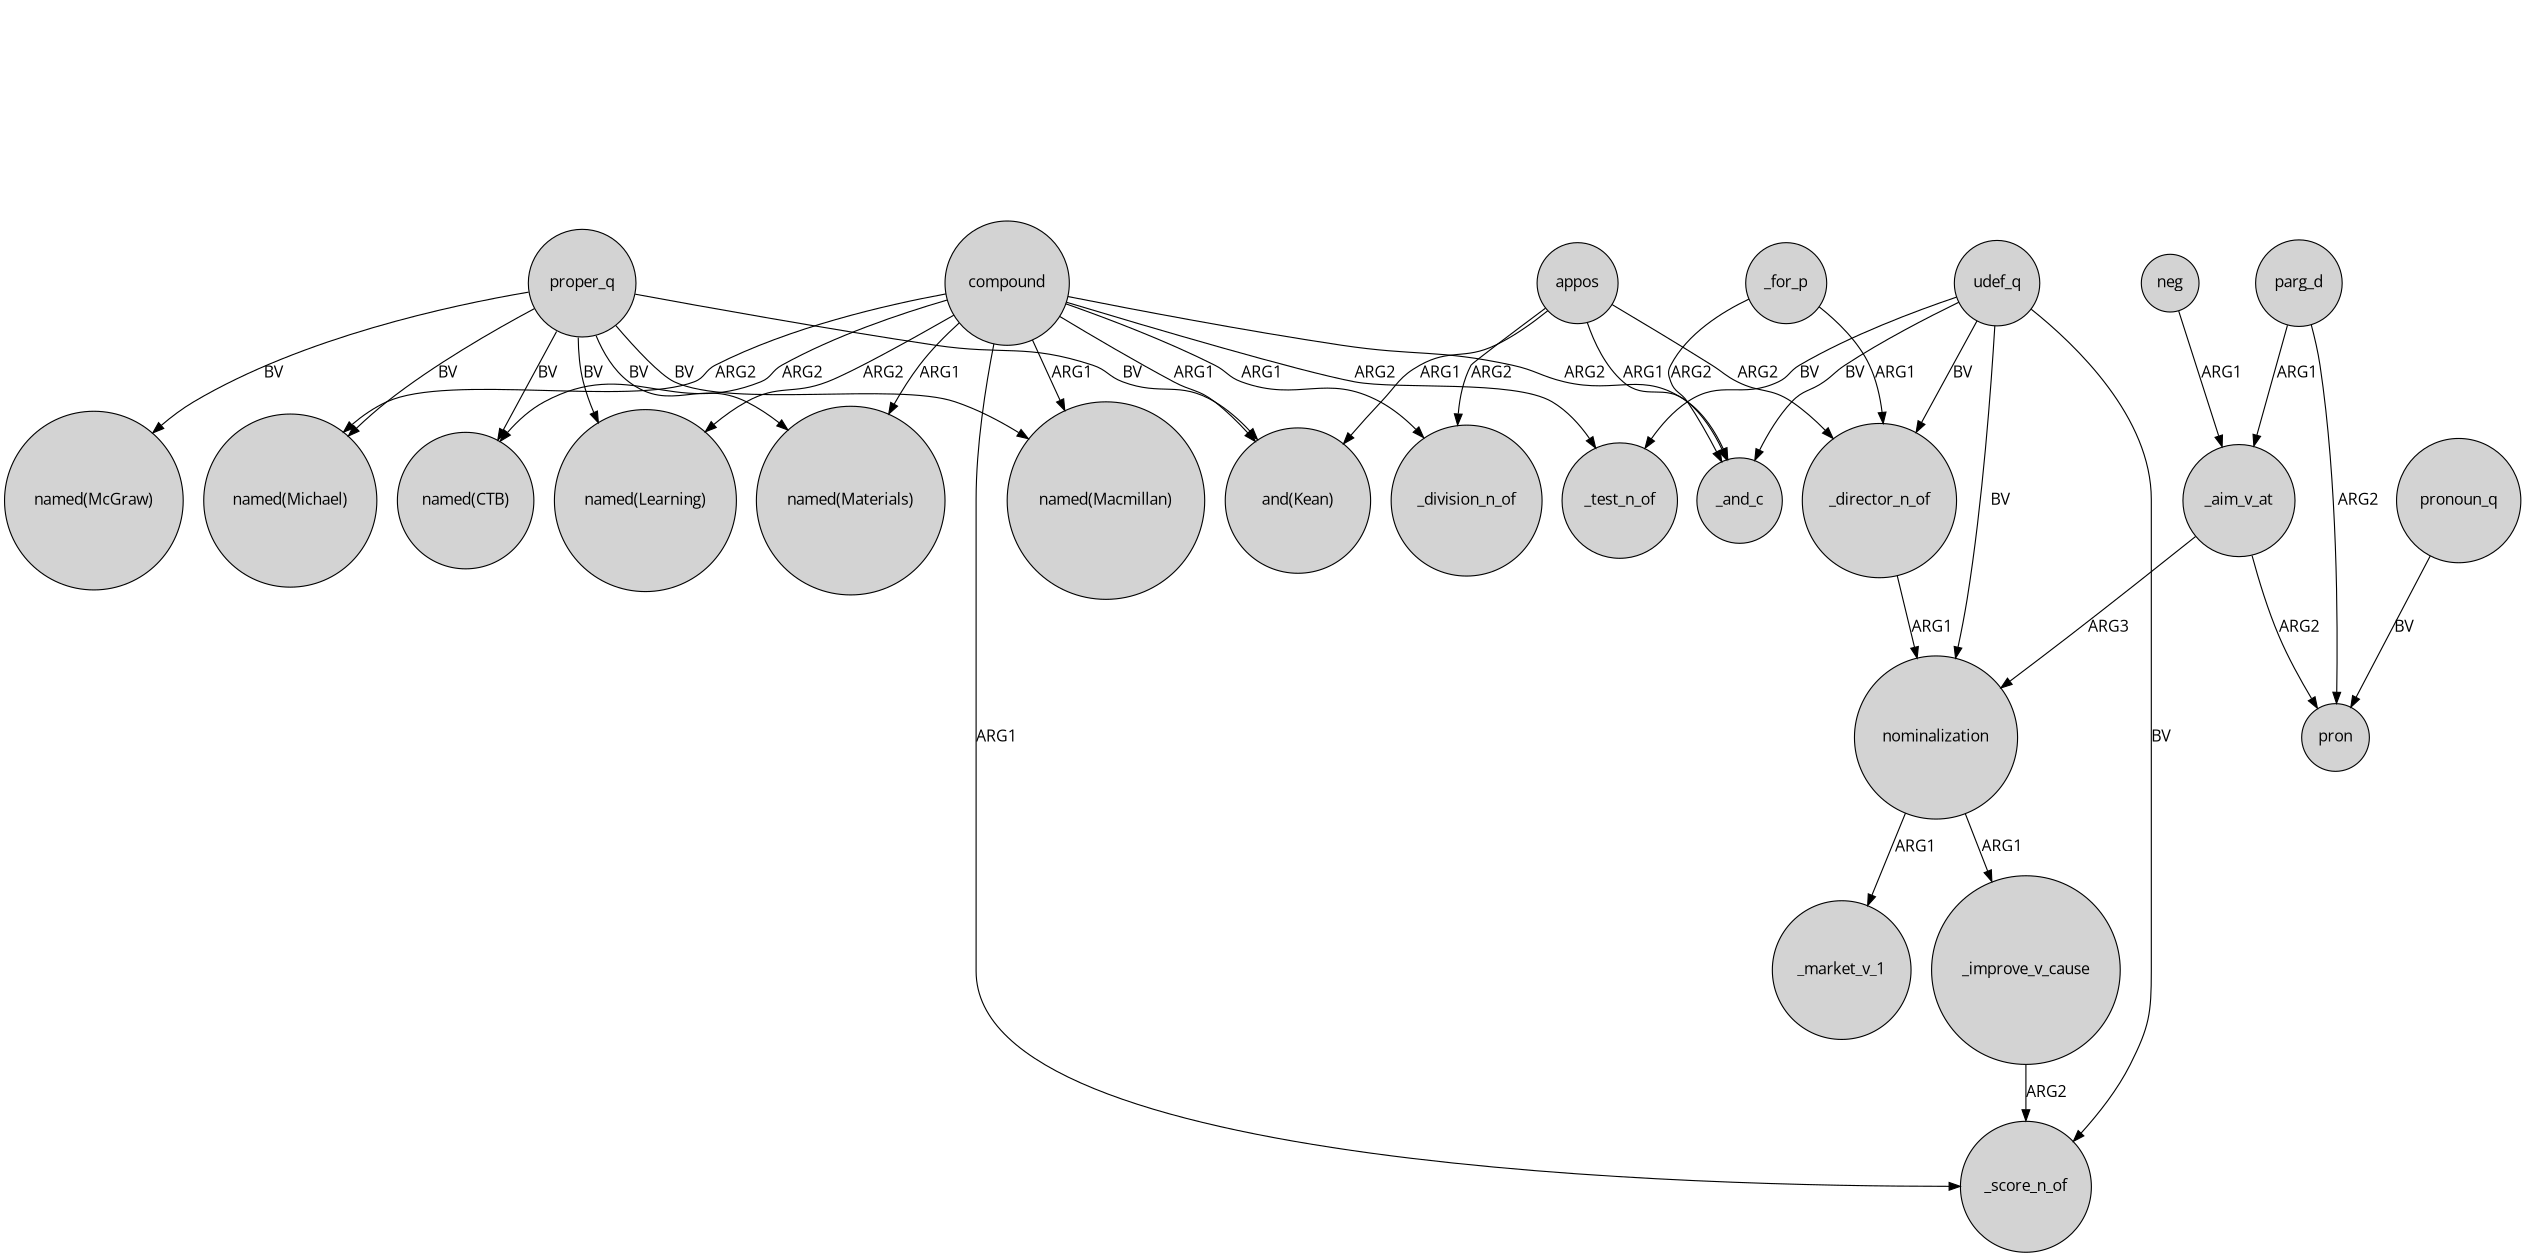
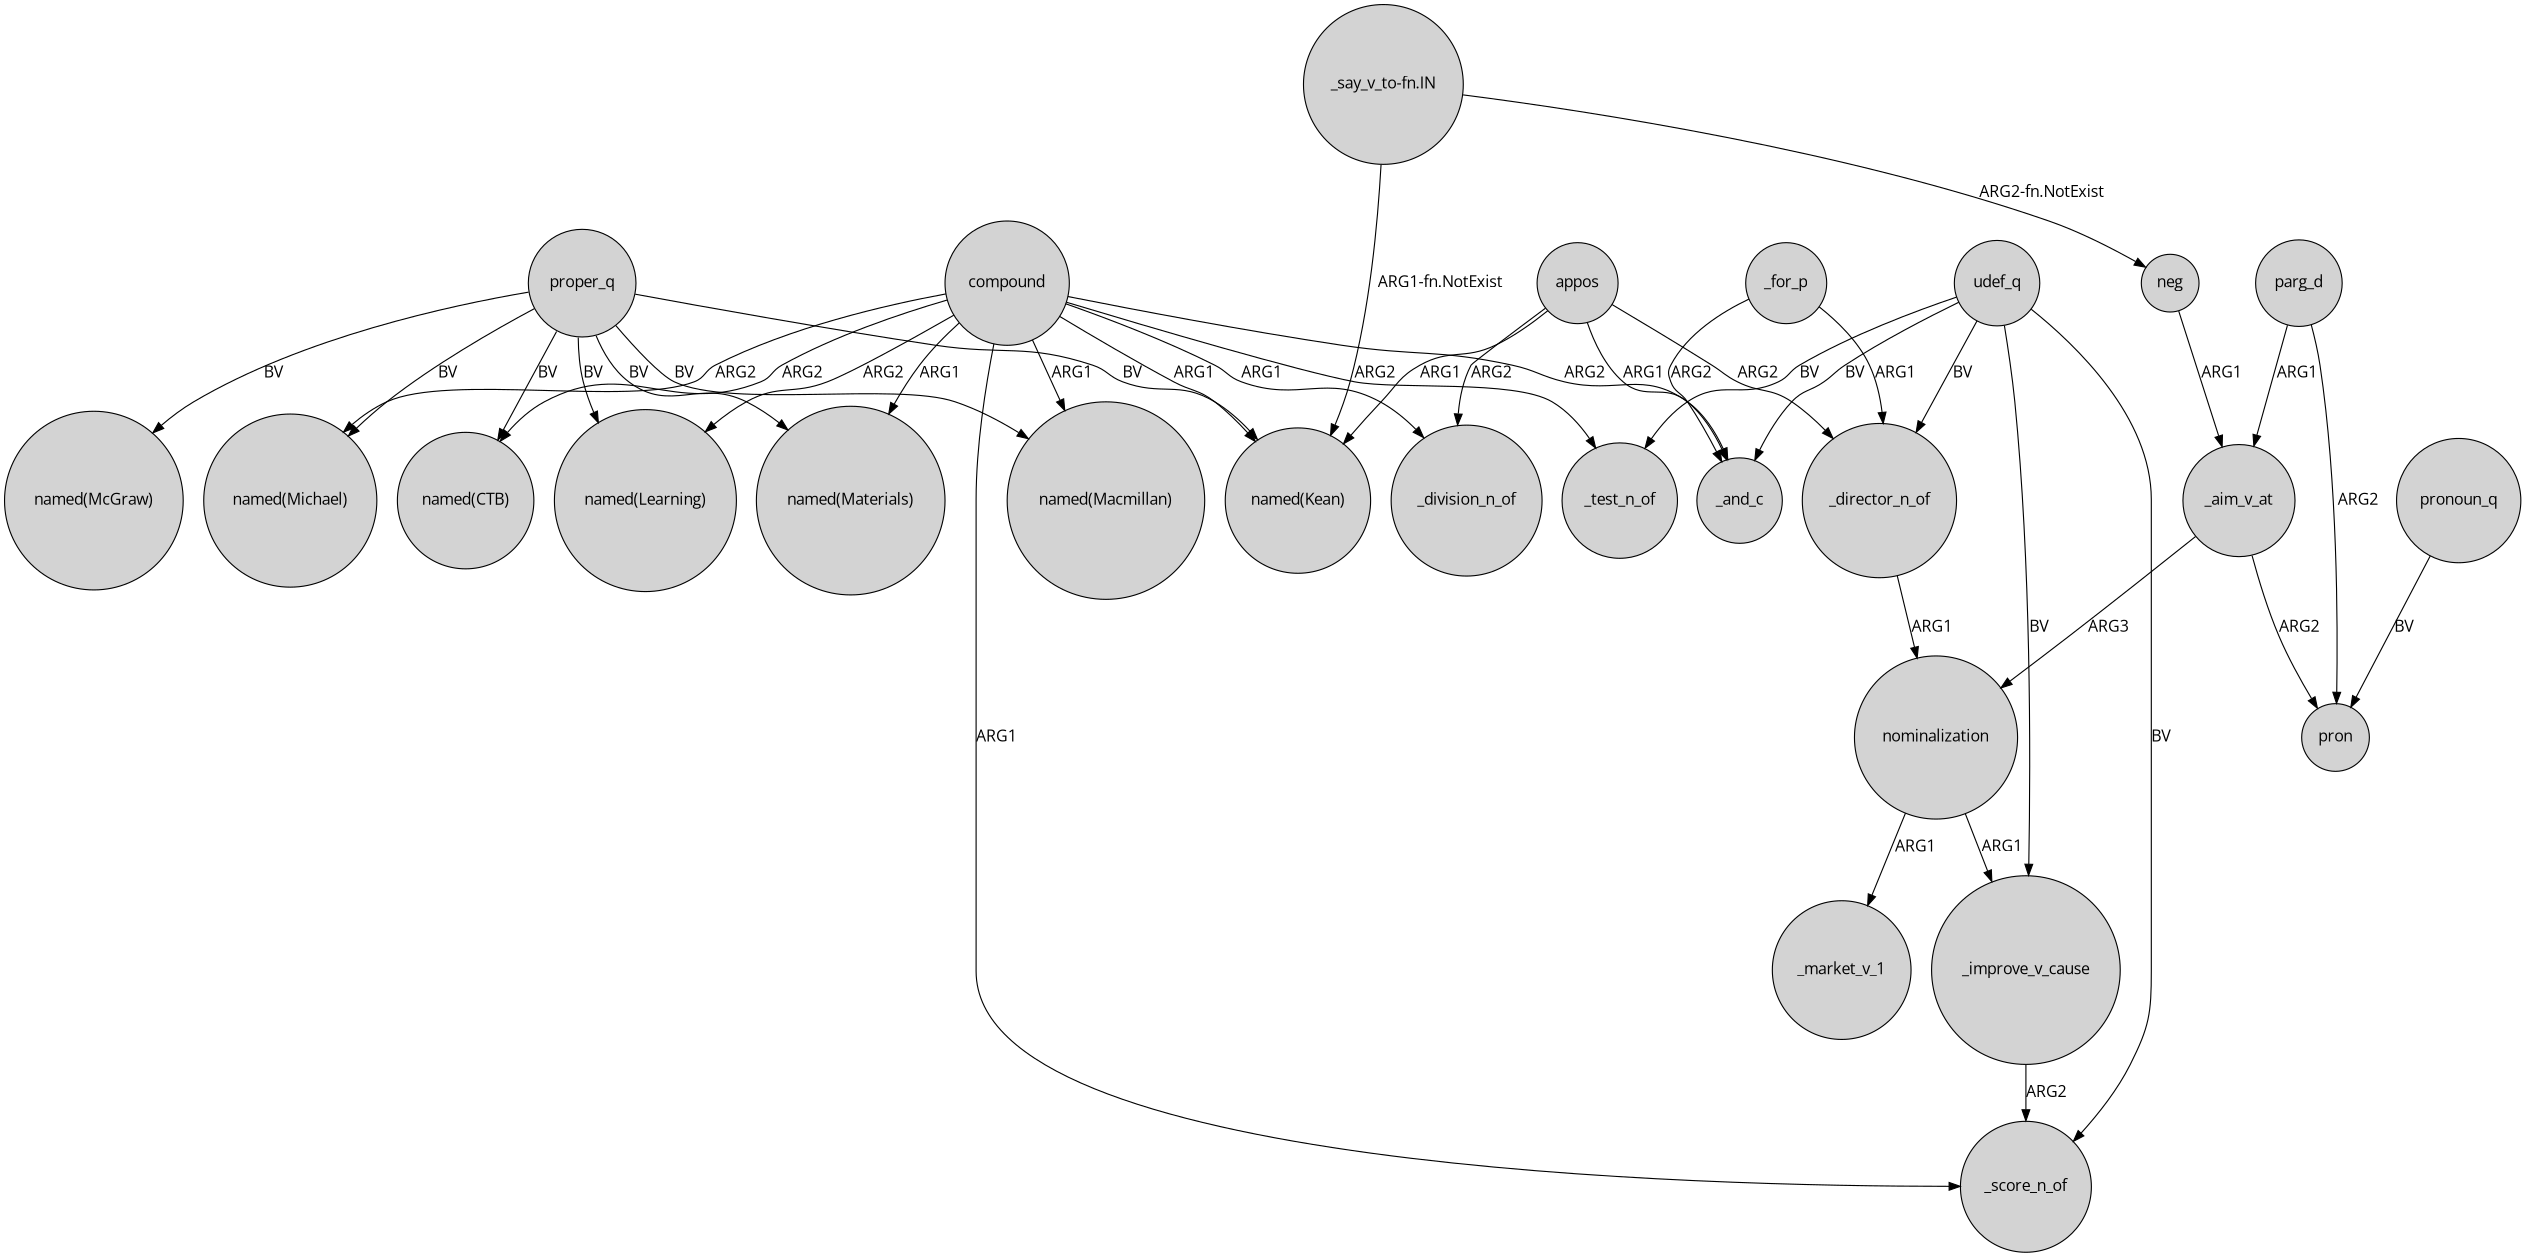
none -> (1383, 84)
(1982, 487) -> (2027, 594)
(1298, 501) -> (1298, 501)
